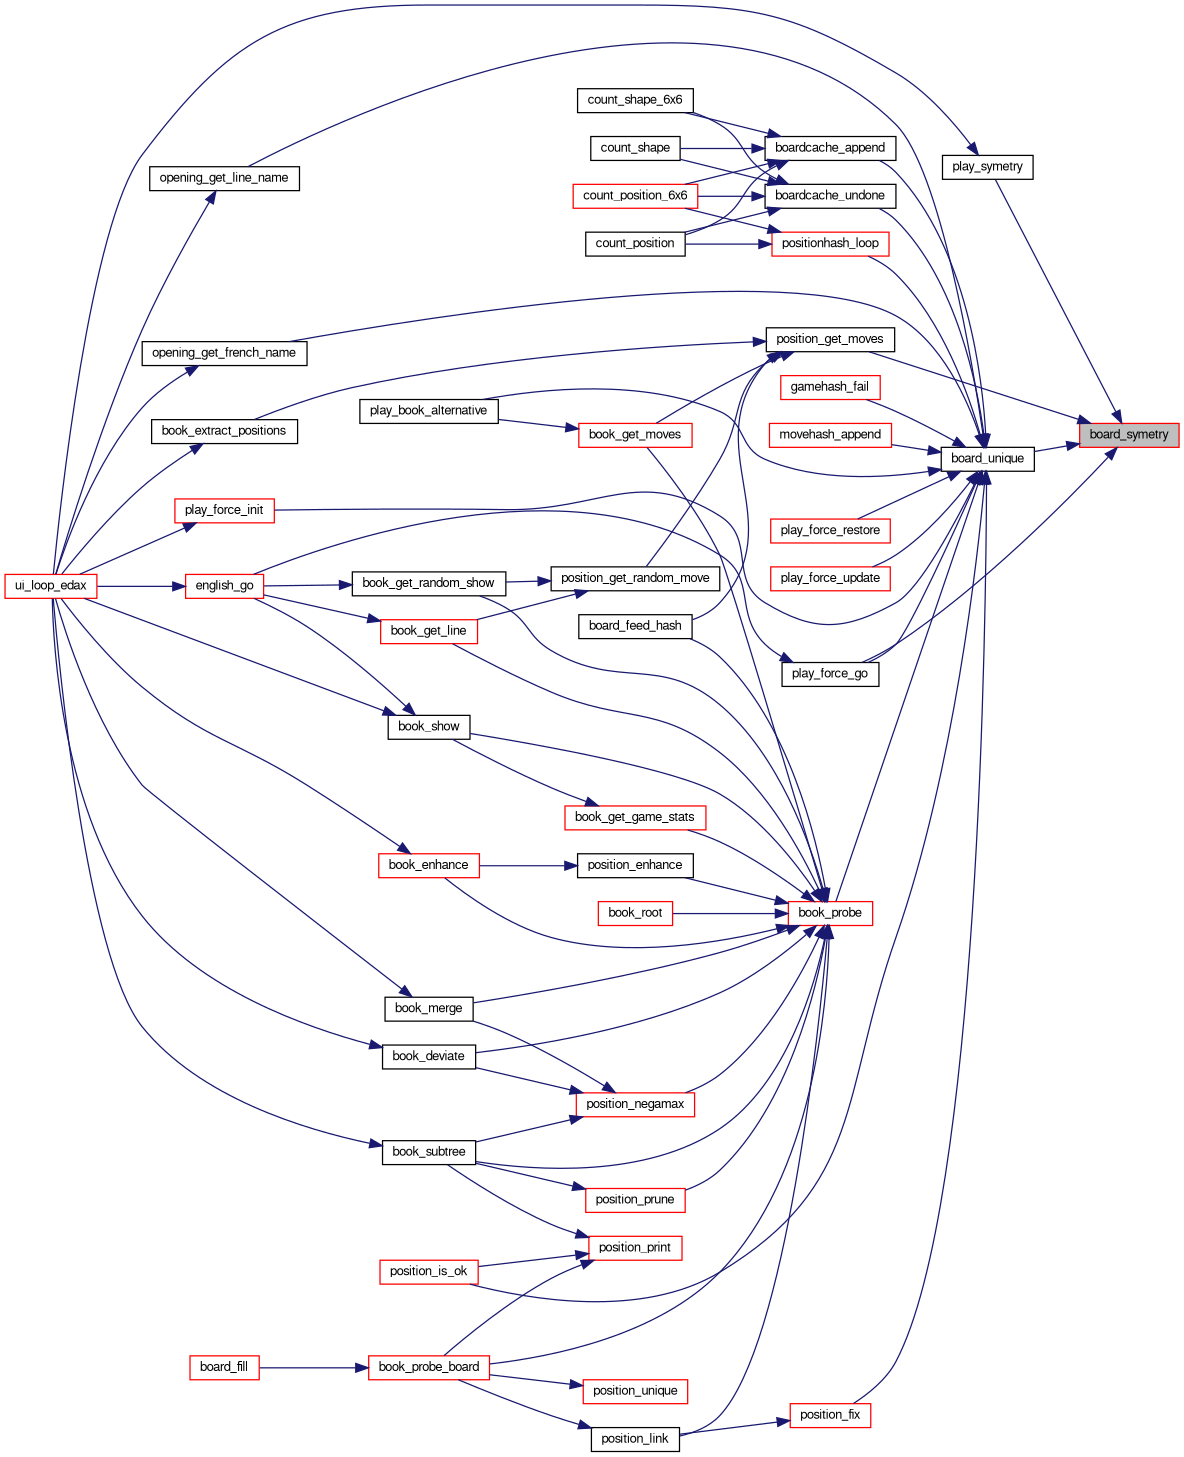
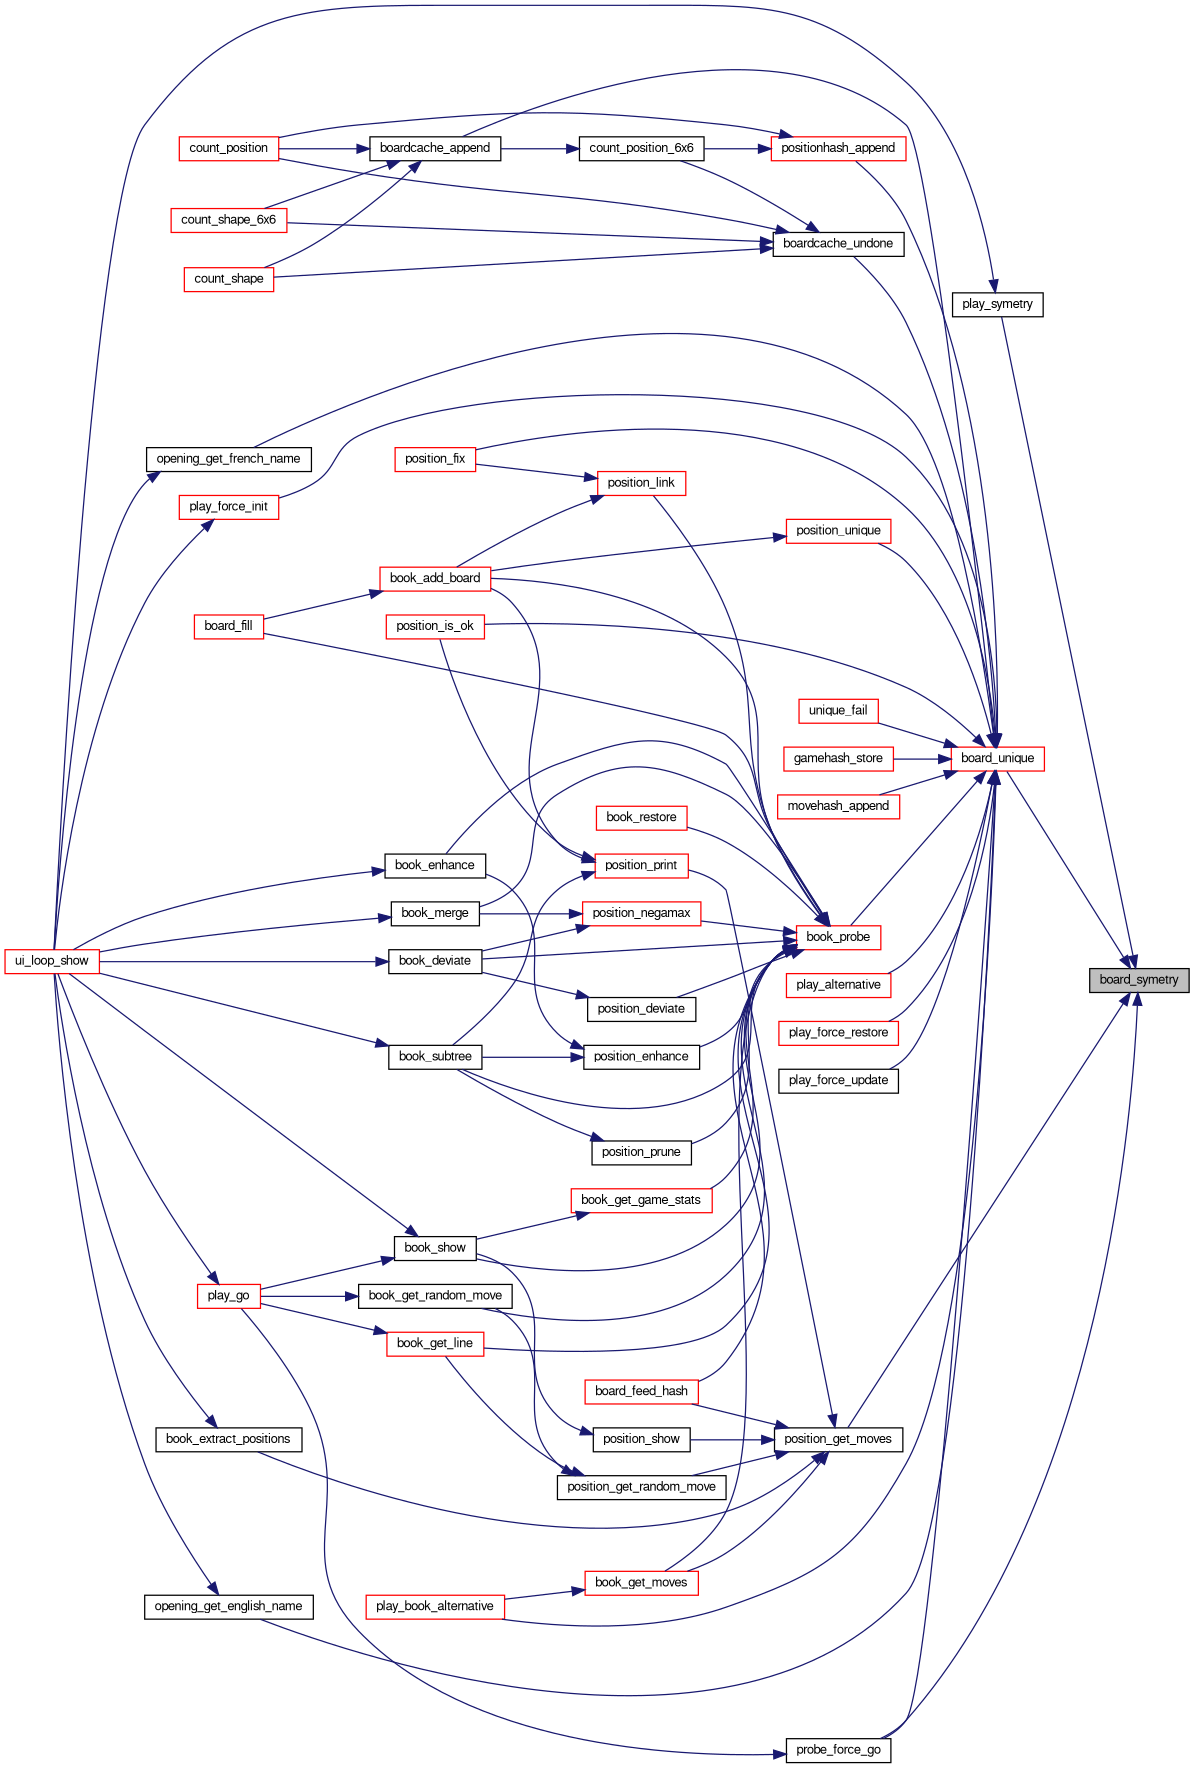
(635, 101) -> (229, 220)
(635, 148) -> (229, 280)
(716, 177) -> (534, 149)
(225, 179) -> (229, 1607)
(635, 196) -> (642, 149)
(635, 244) -> (229, 149)
(830, 244) -> (839, 149)
(830, 388) -> (839, 711)
(429, 411) -> (435, 1607)
(1129, 435) -> (1139, 980)
(988, 459) -> (998, 759)
(830, 579) -> (839, 1081)
(429, 584) -> (435, 1296)
(51, 586) -> (52, 962)
(225, 586) -> (229, 1296)
(635, 627) -> (642, 1392)
none -> (952, 627)
(830, 674) -> (839, 1751)
none -> (597, 701)
none -> (839, 759)
(429, 866) -> (435, 866)
(635, 914) -> (642, 818)
none -> (839, 986)
none -> (642, 1009)
(523, 1131) -> (527, 1057)
none -> (776, 1131)
(635, 1200) -> (642, 1153)
(429, 1368) -> (435, 579)
(729, 1428) -> (530, 471)
(635, 1440) -> (642, 483)
none -> (642, 1440)
